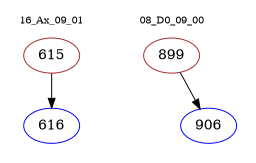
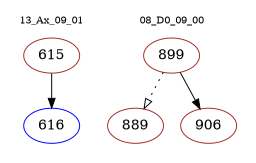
(52, 21) -> (52, 21)
none -> (136, 126)
(209, 126) -> (209, 126)
